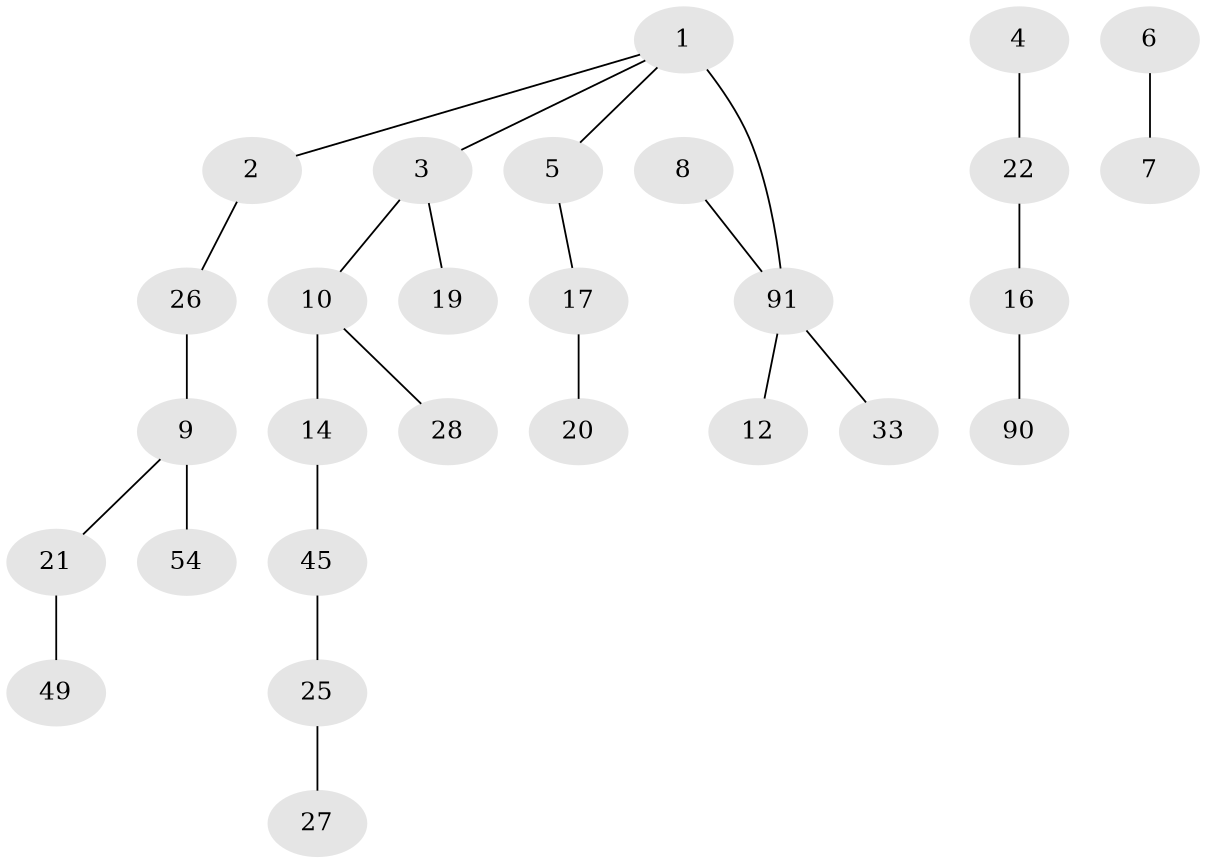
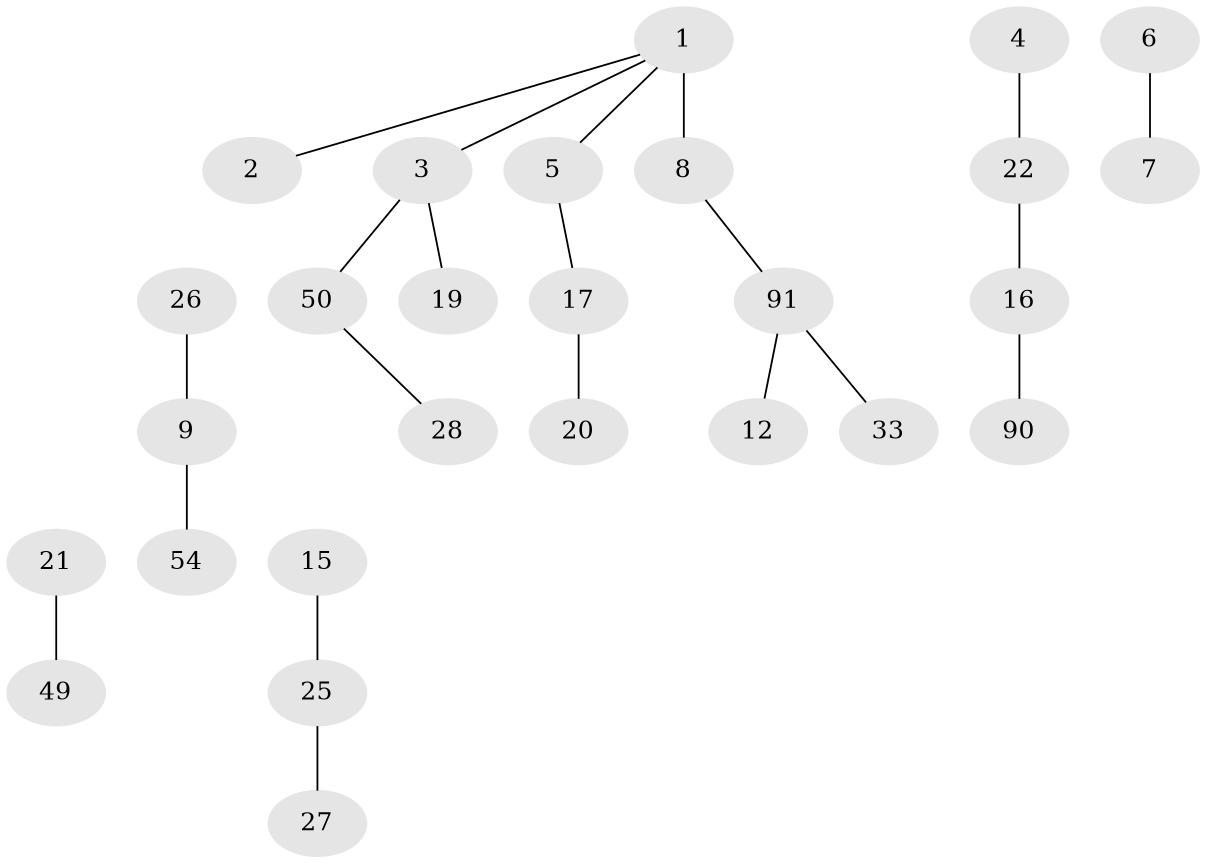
(758, 163) -> (684, 105)
(219, 236) -> none
(317, 301) -> (317, 301)
(317, 432) -> none
(122, 497) -> none
(317, 562) -> (317, 562)
